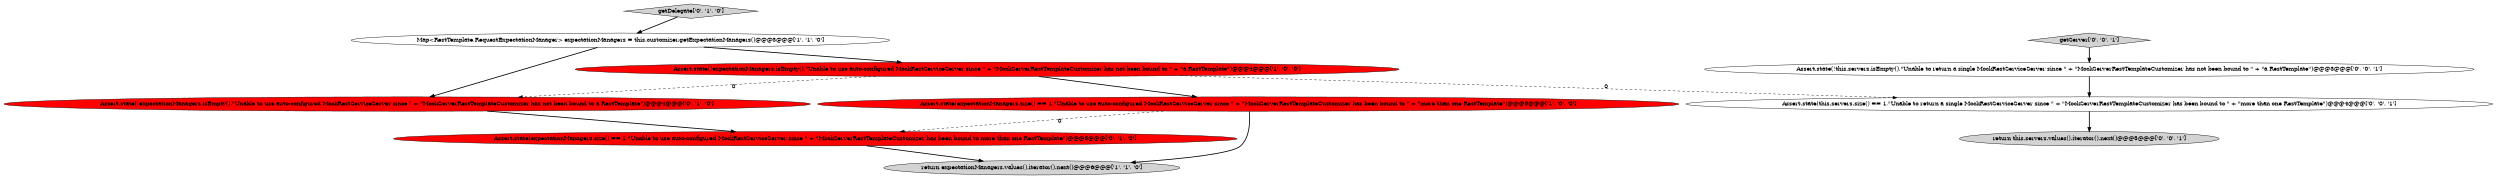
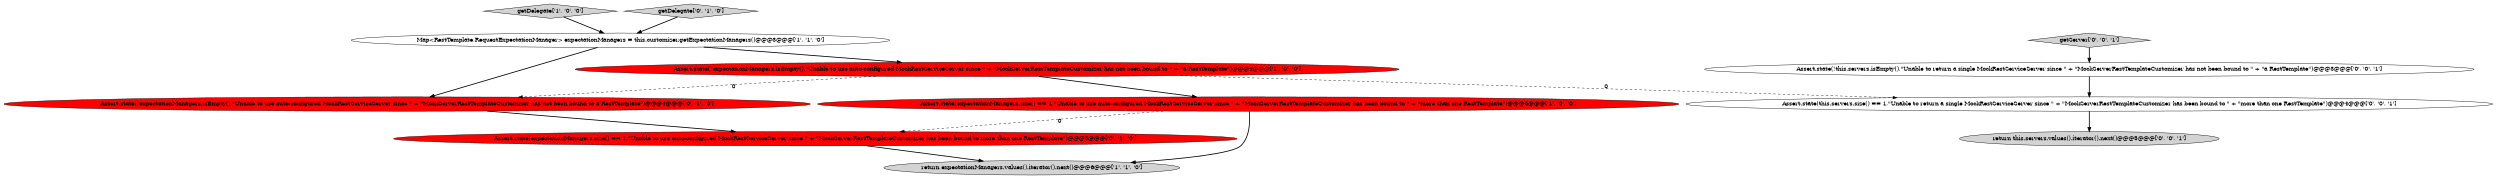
none -> (550, 11)
